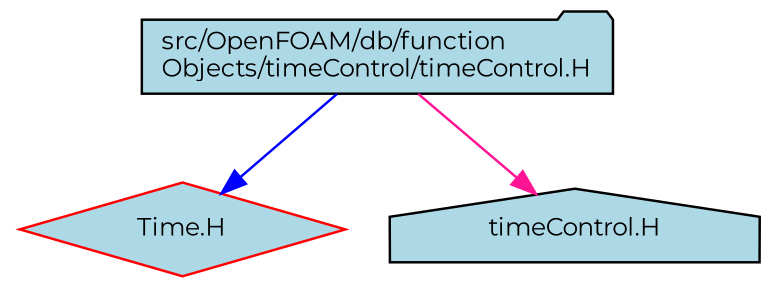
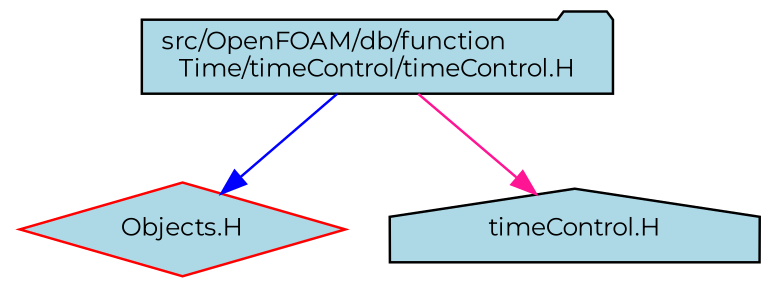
(377, 57) -> (377, 57)
(183, 229) -> (183, 229)
